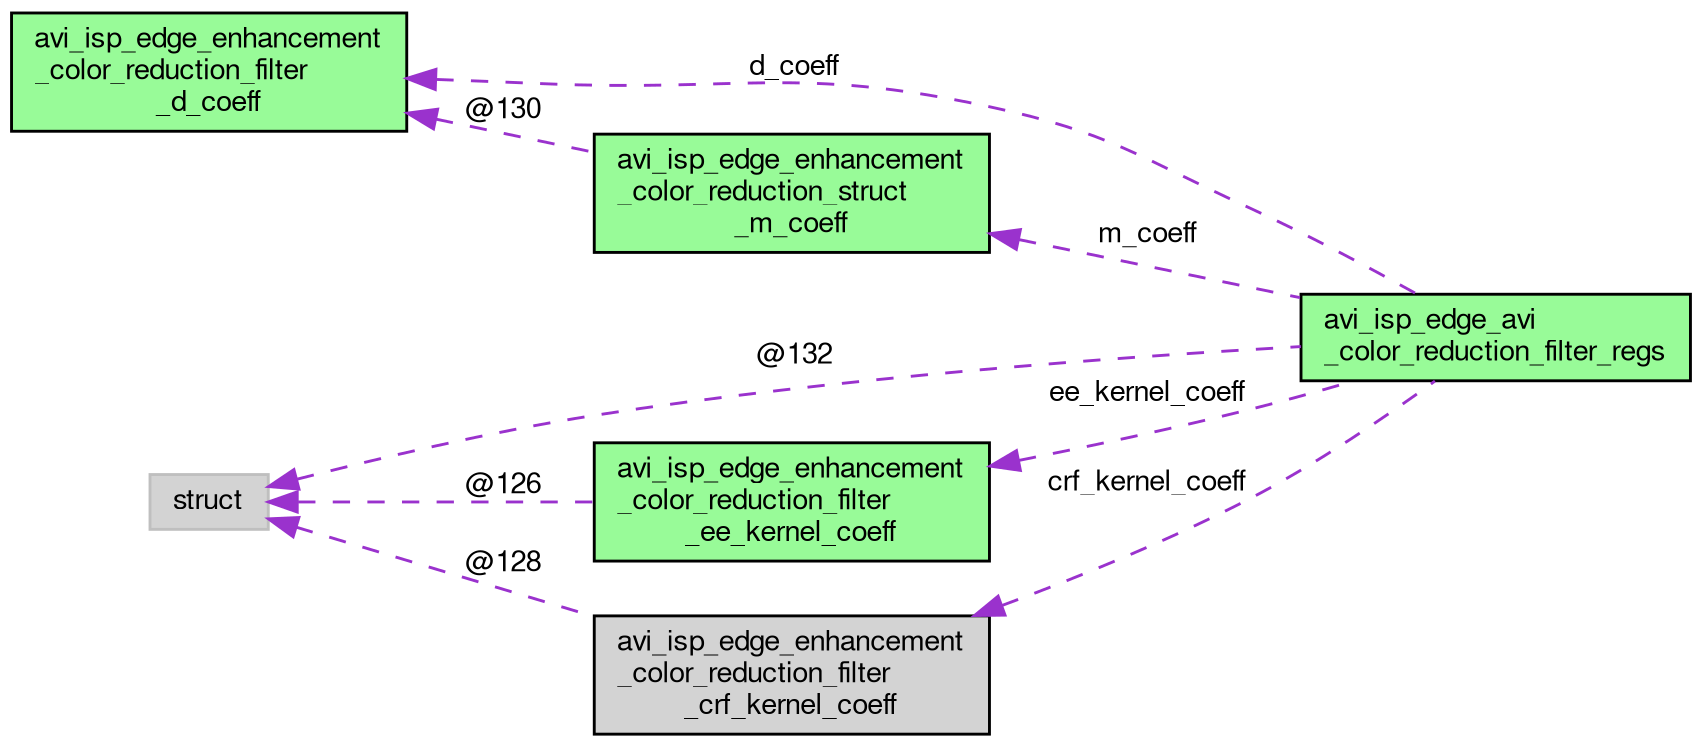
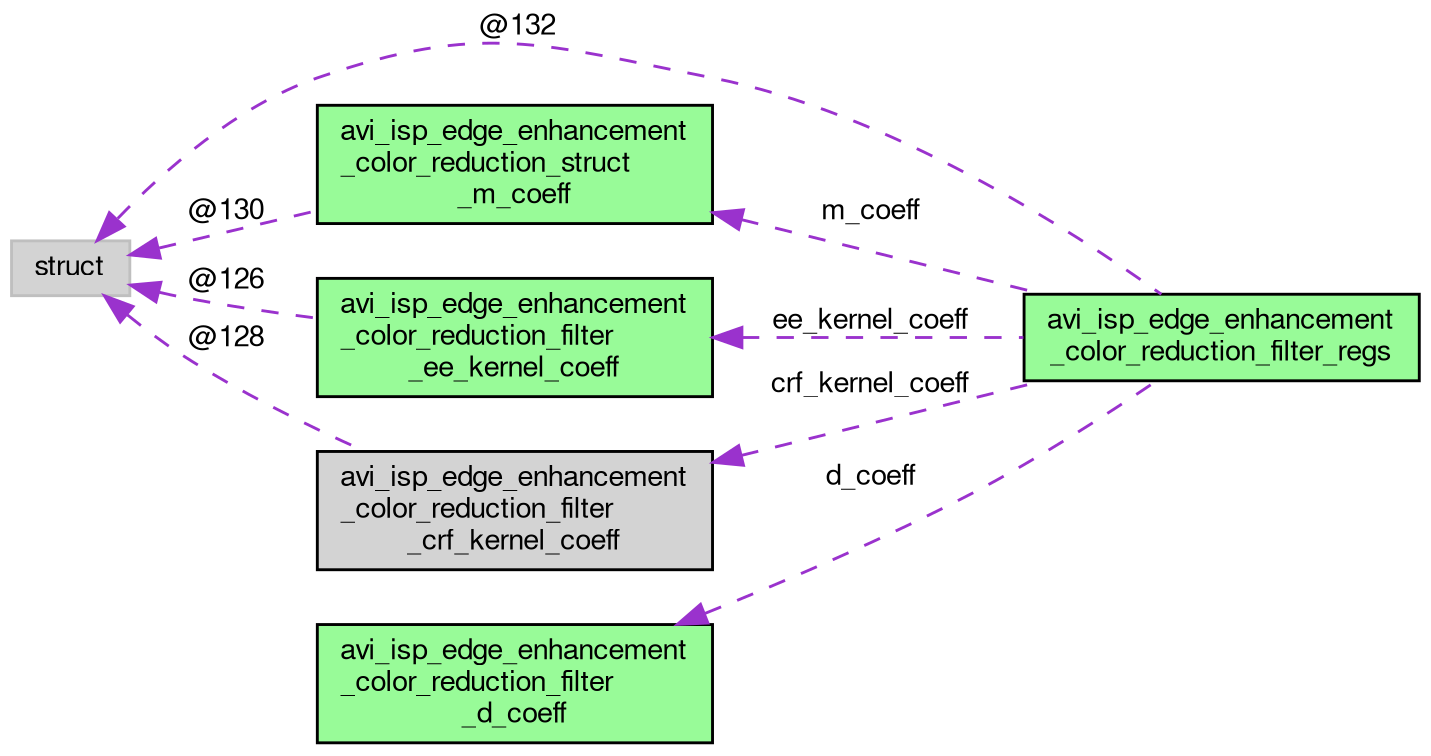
(515, 136) -> (238, 229)
(1496, 338) -> (1222, 338)
